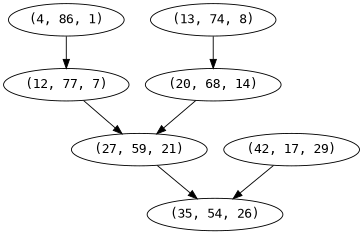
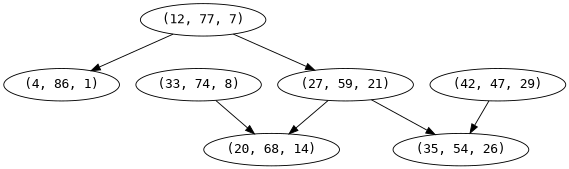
(213, 20) -> (199, 85)
(66, 48) -> (136, 50)
(180, 114) -> (312, 114)
(292, 150) -> (498, 85)
